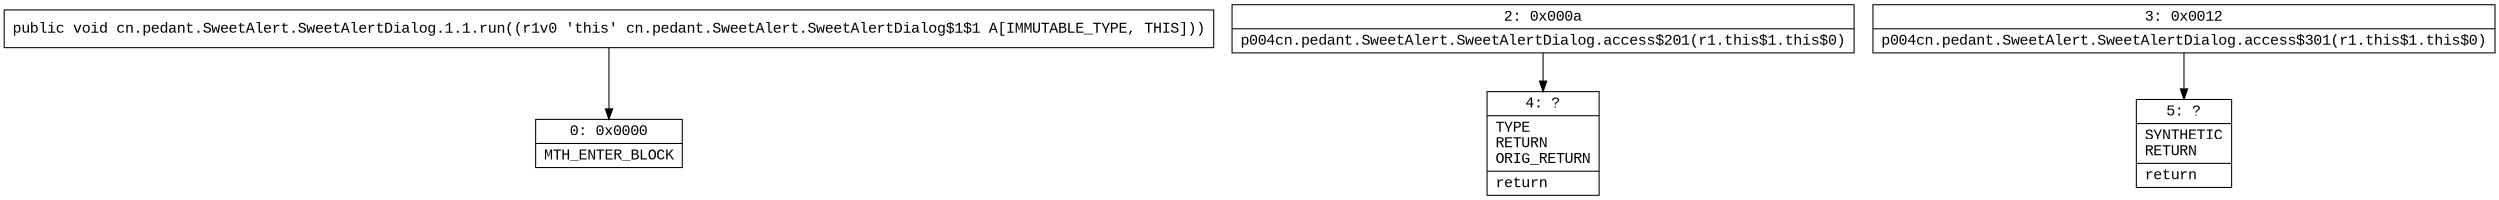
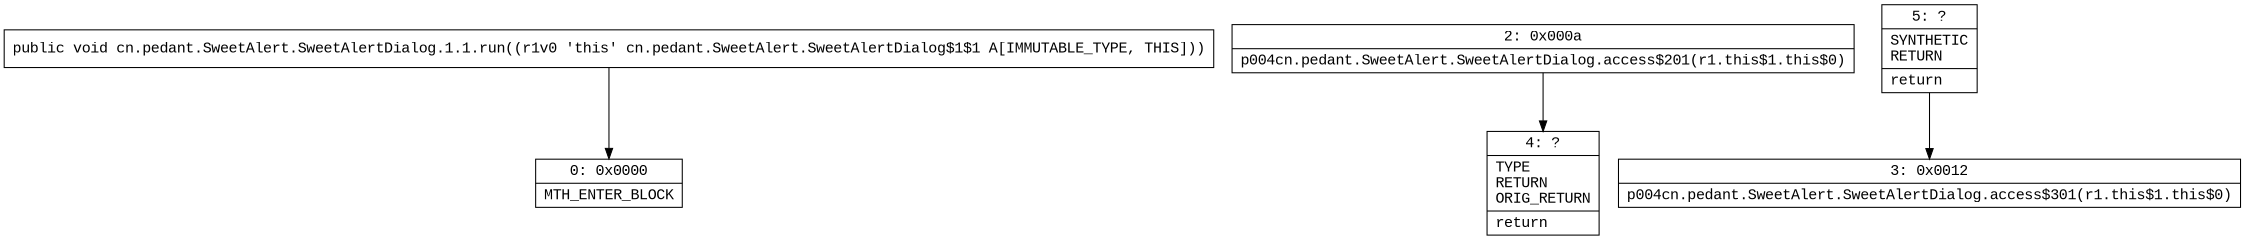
(2184, 71) -> (1930, 121)
